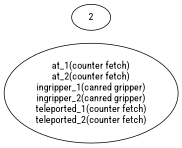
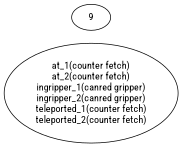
(91, 17) -> (91, 17)
